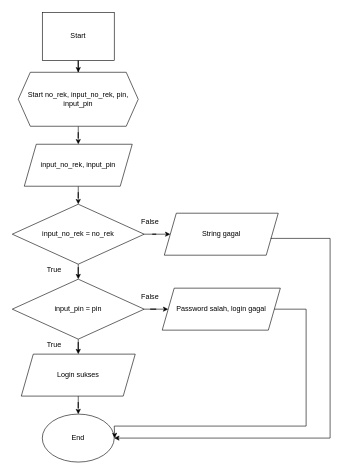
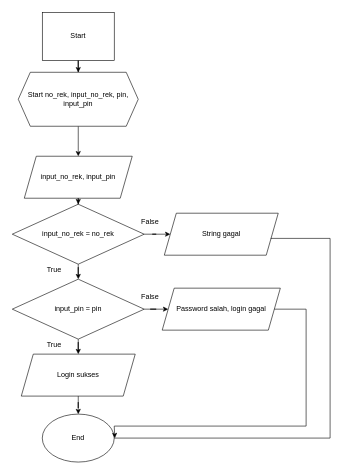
(78, 165) -> (78, 177)
(119, 438) -> (117, 438)
